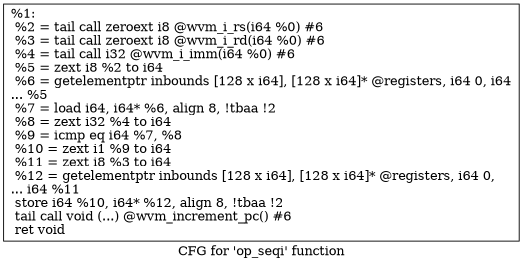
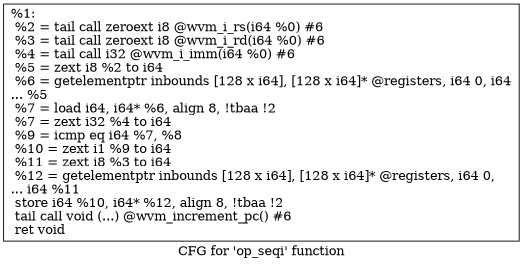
(91, 122) -> (91, 122)
